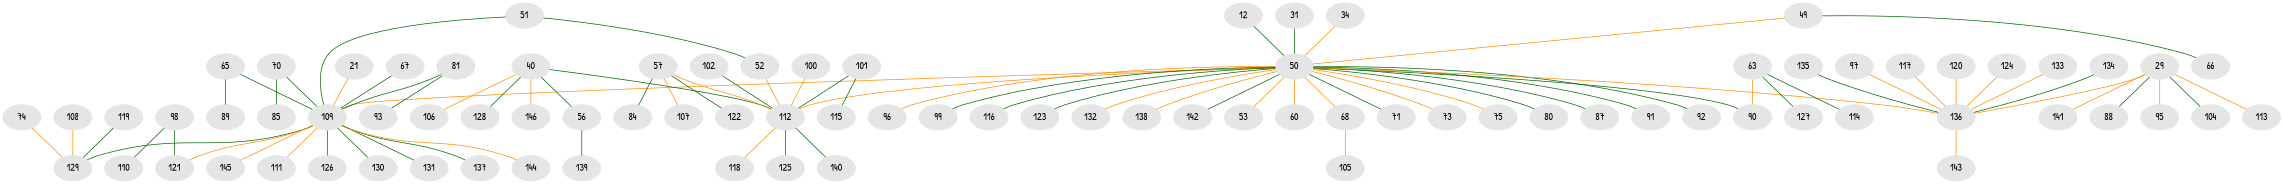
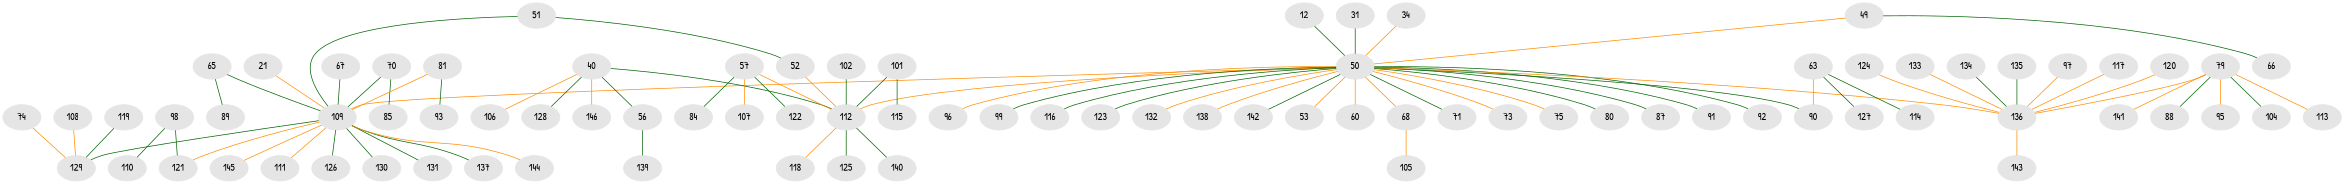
(811, 66) -> none
(2160, 66) -> (2221, 66)
(392, 92) -> (396, 89)
